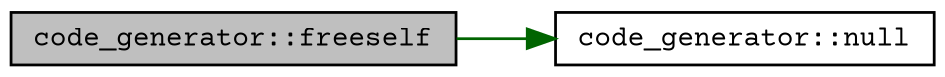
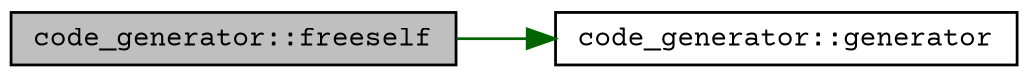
(745, 39) -> (786, 39)
